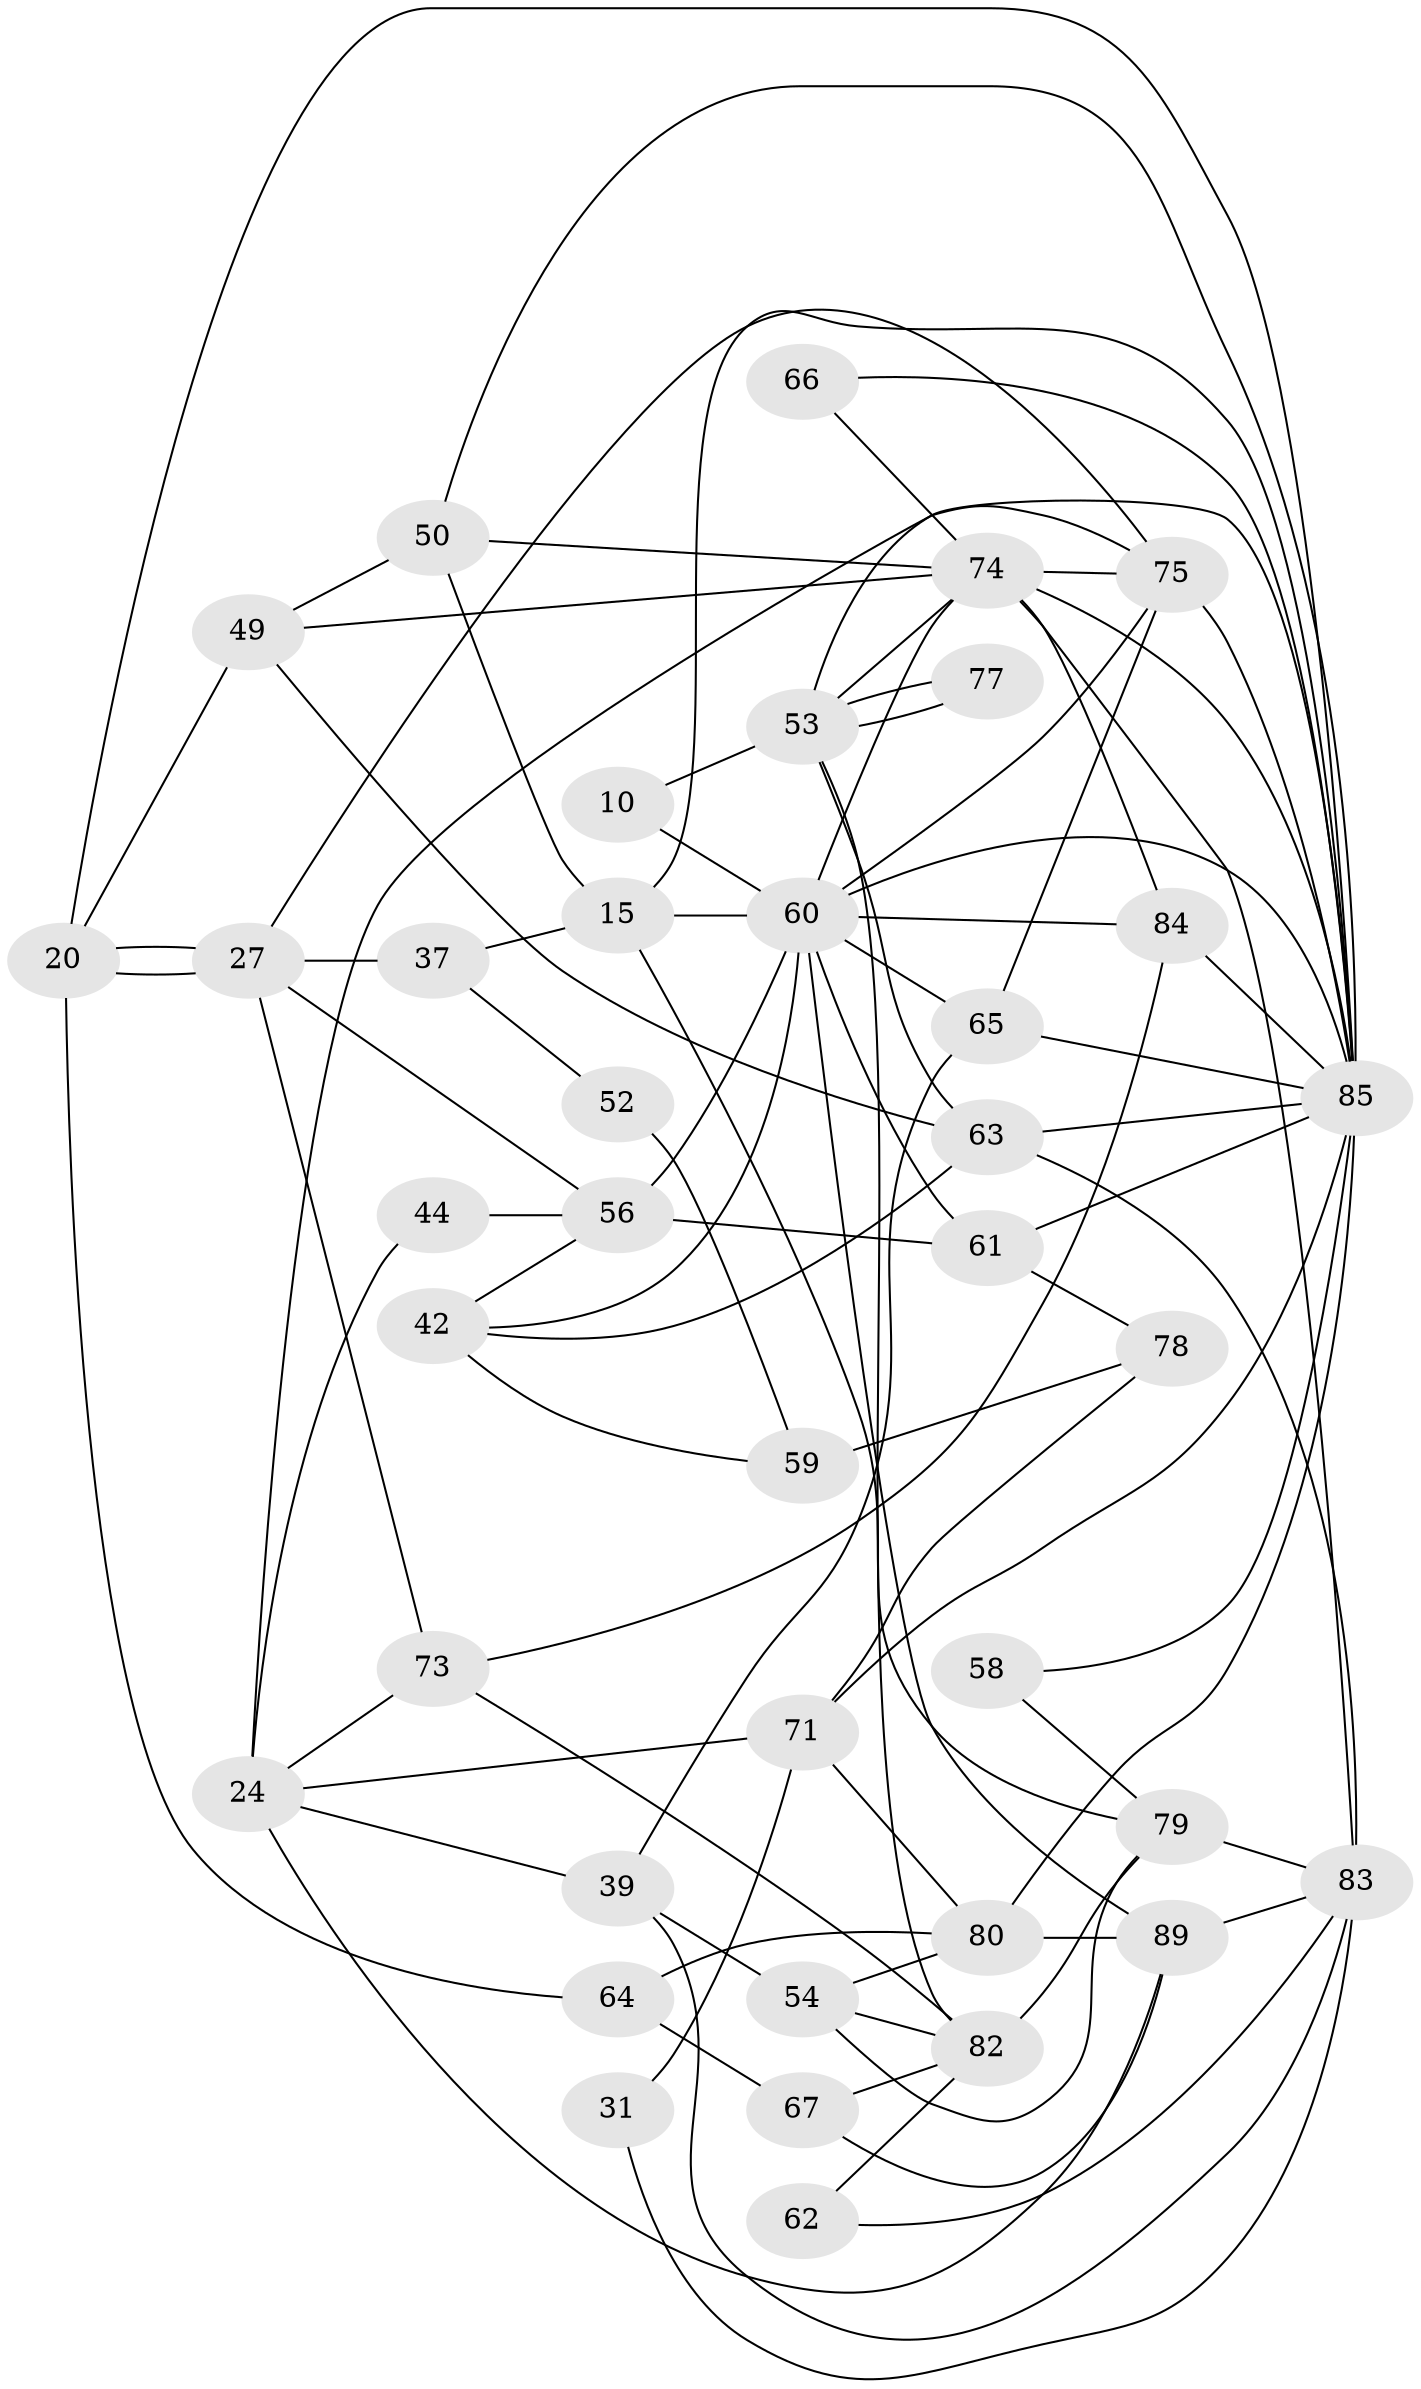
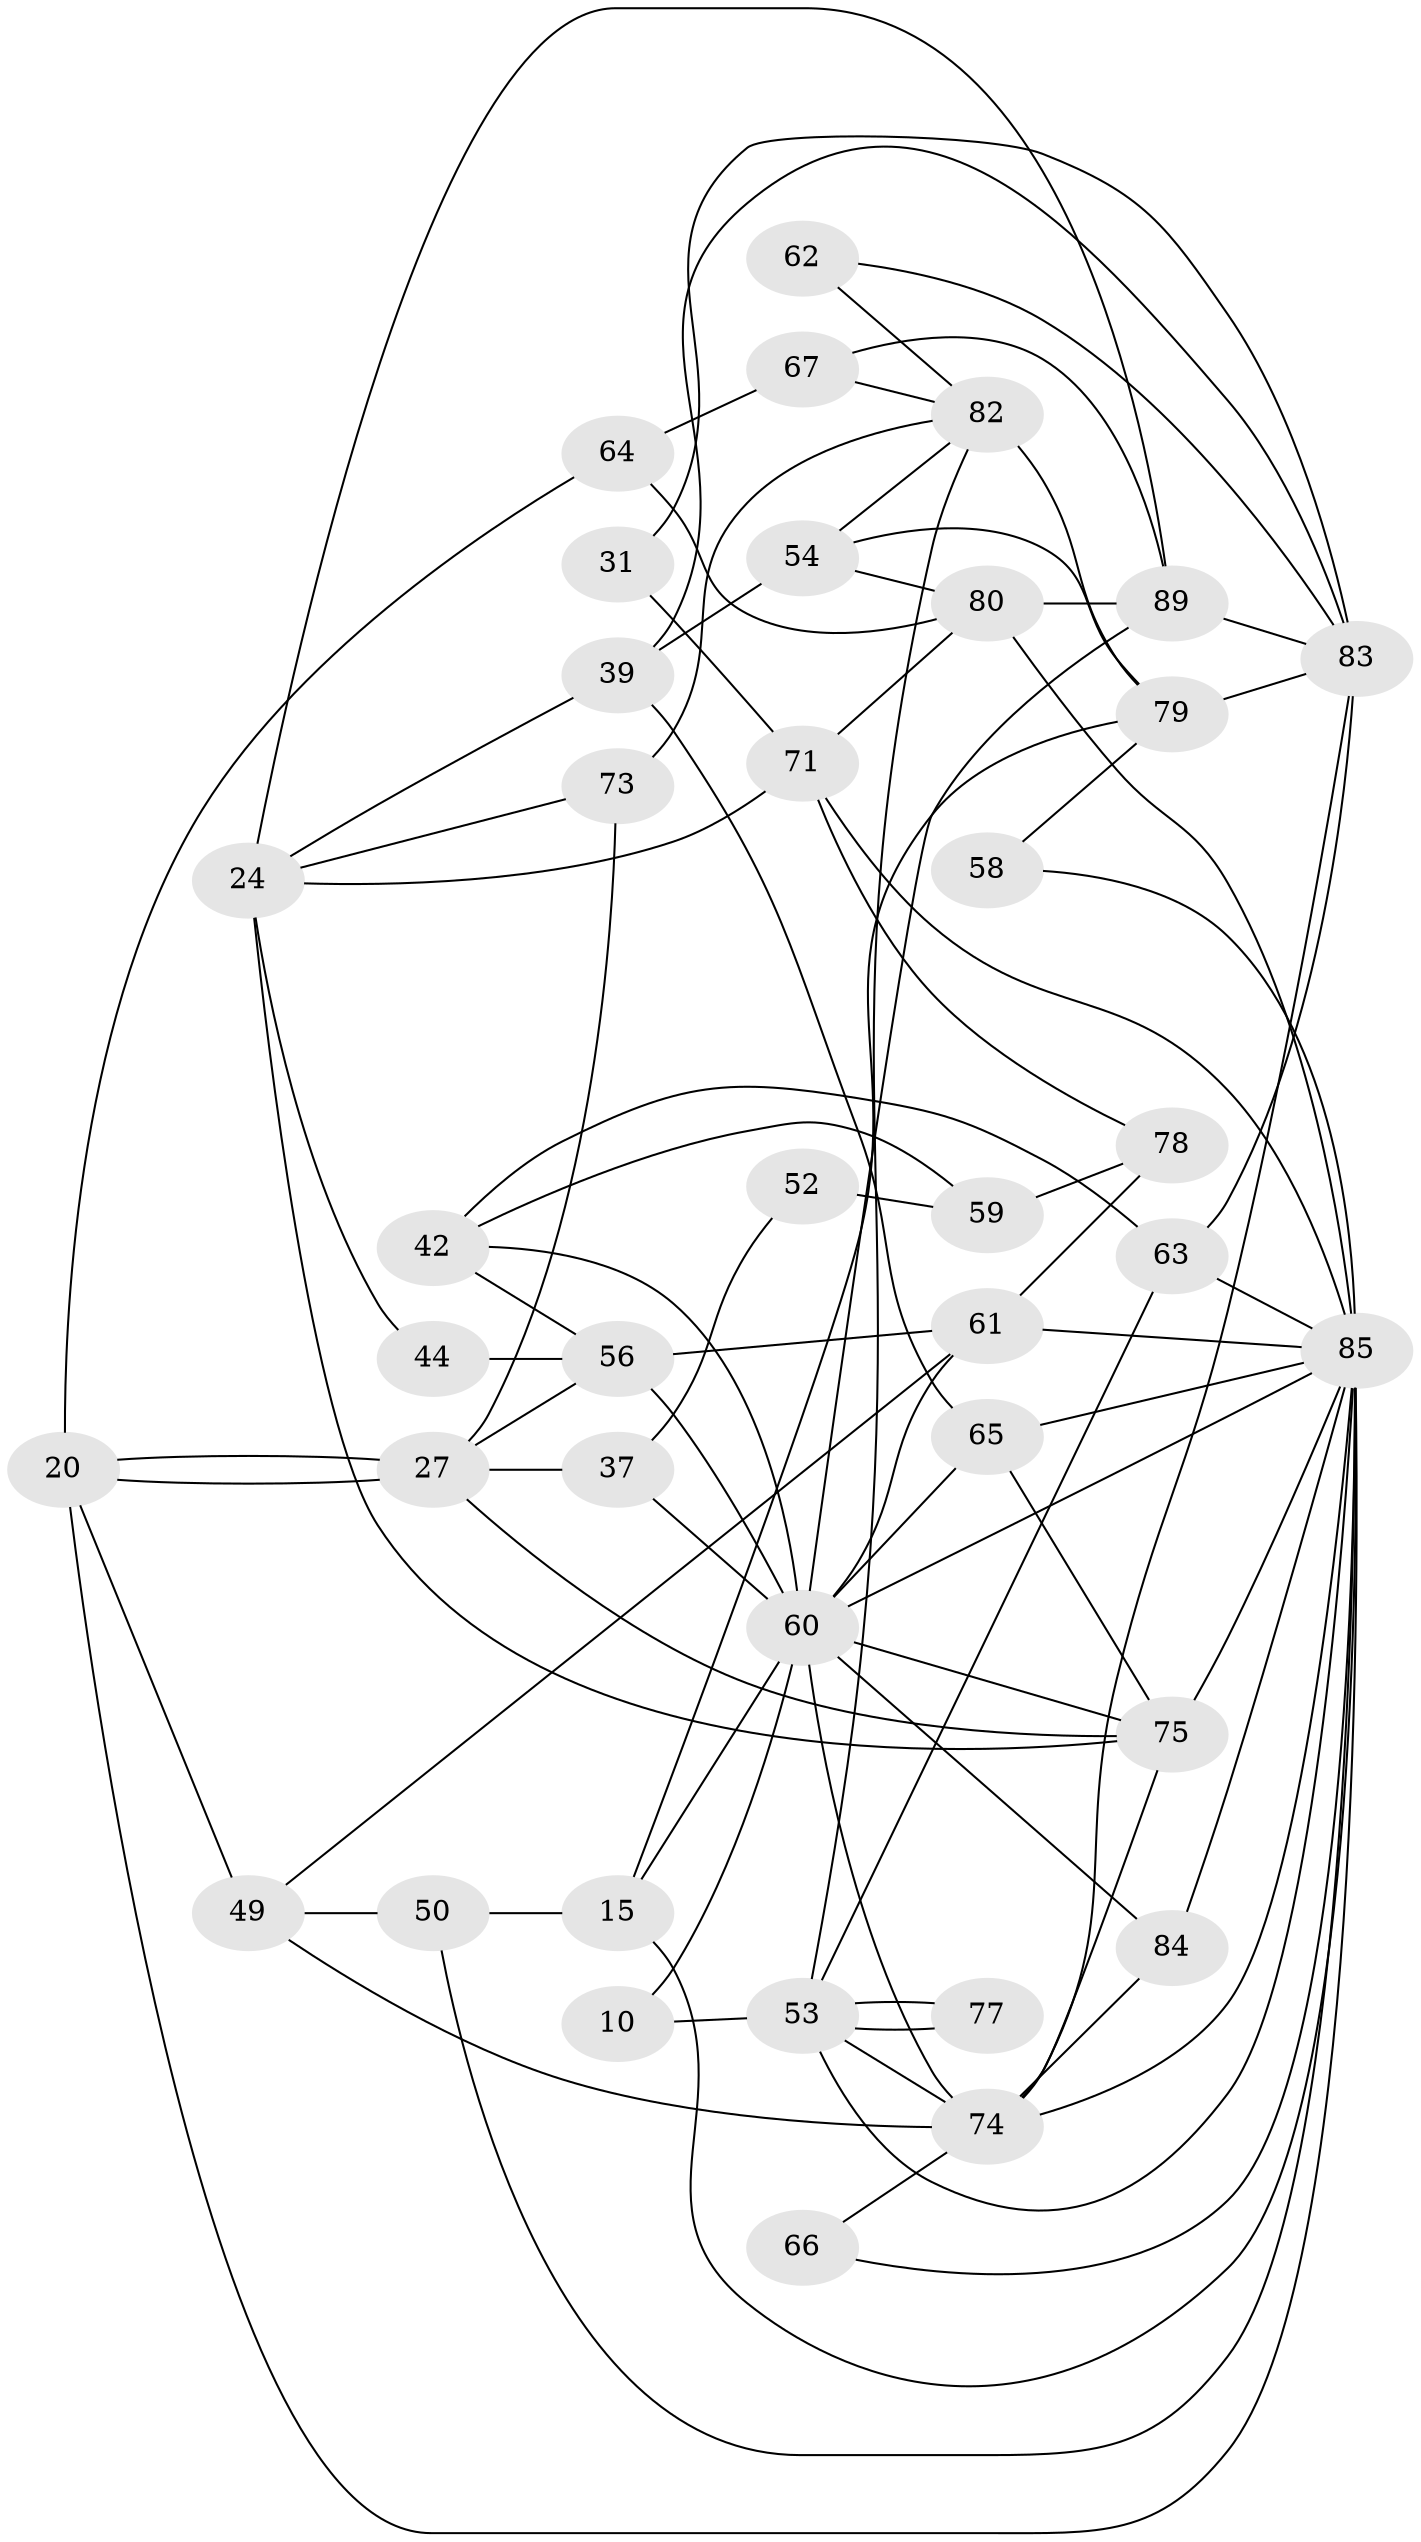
(710, 554) -> none
(539, 935) -> (719, 1557)
(557, 966) -> (601, 1633)
(955, 1440) -> none
